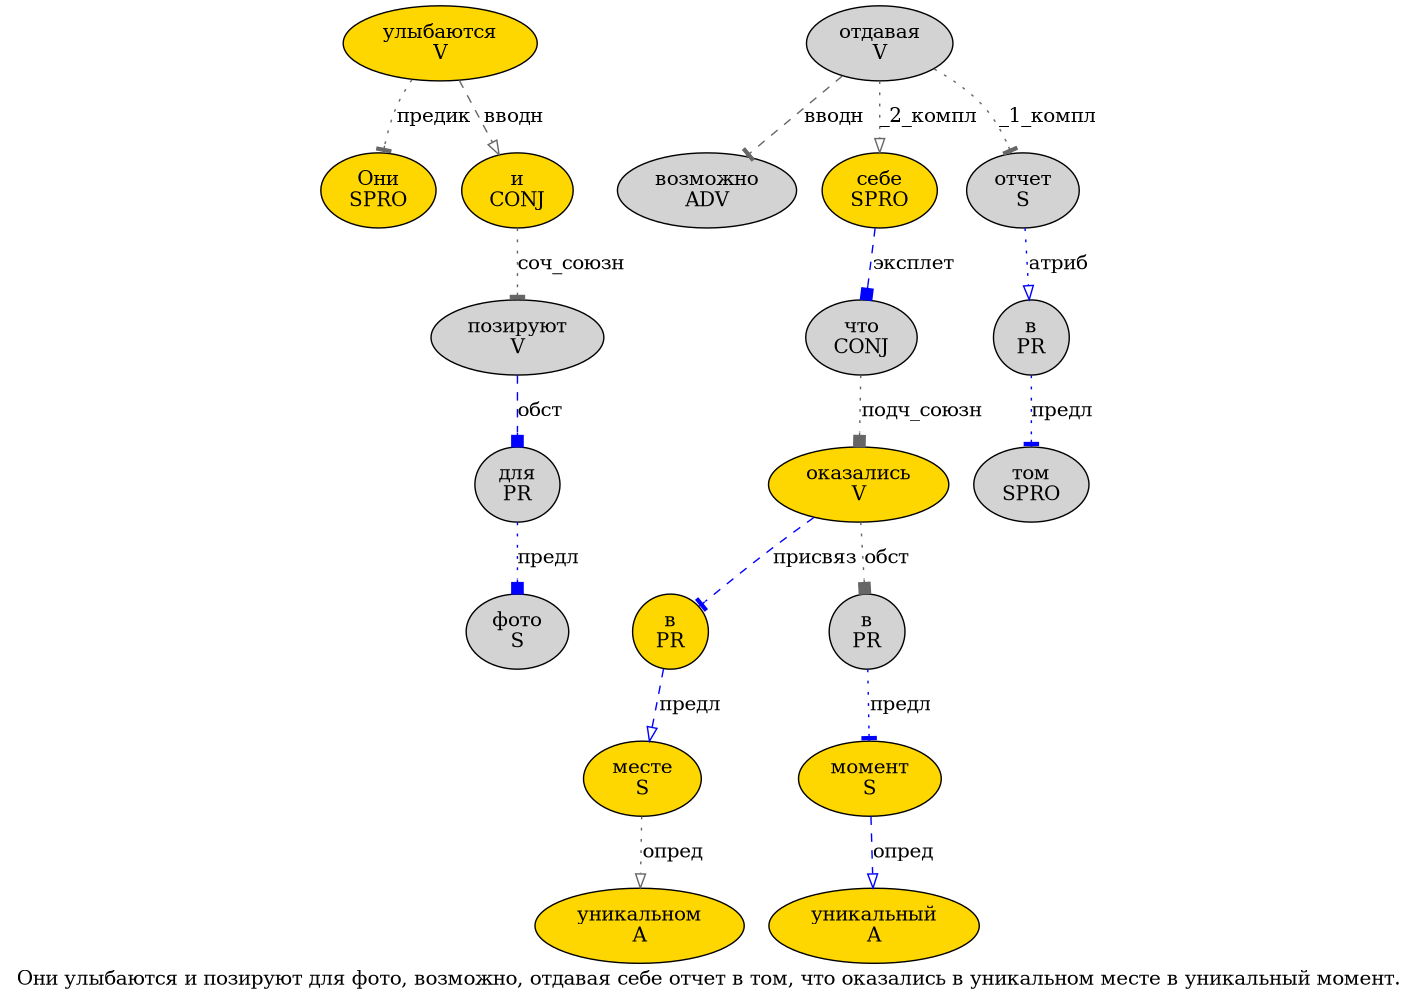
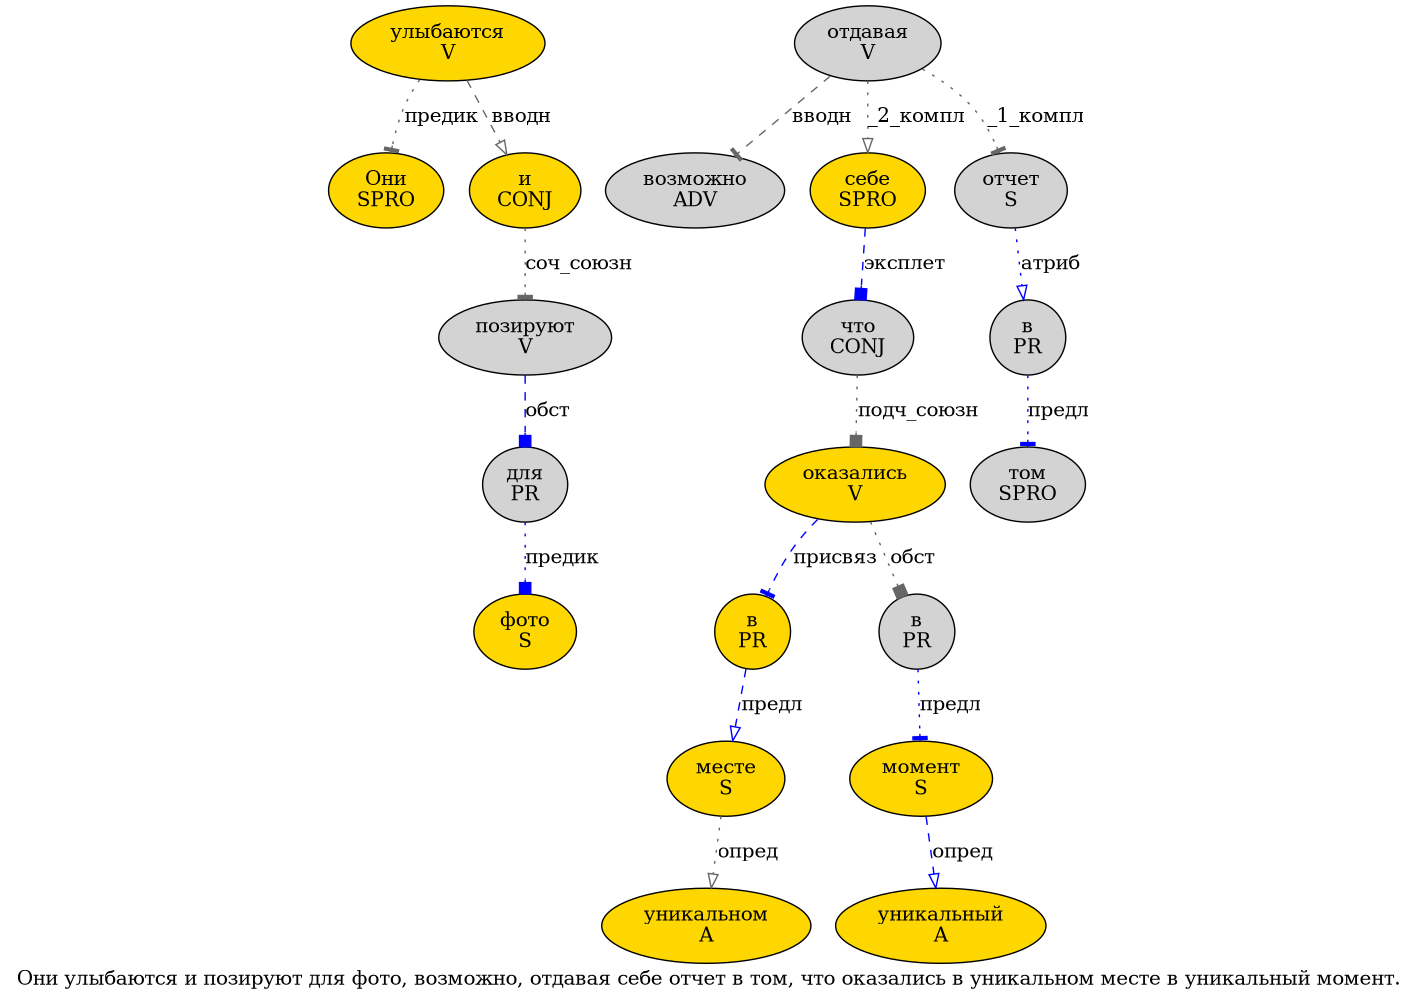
(548, 558) -> (562, 558)
(517, 632) -> (525, 632)
